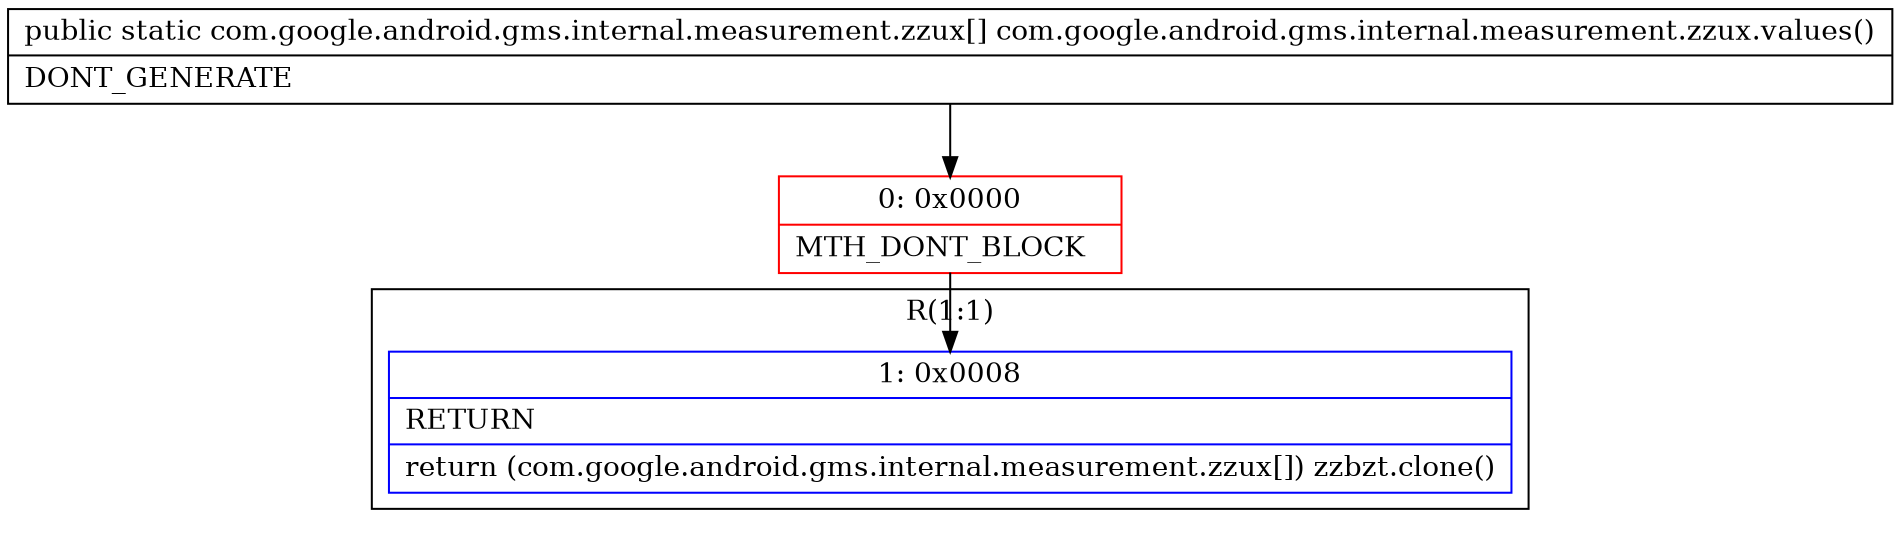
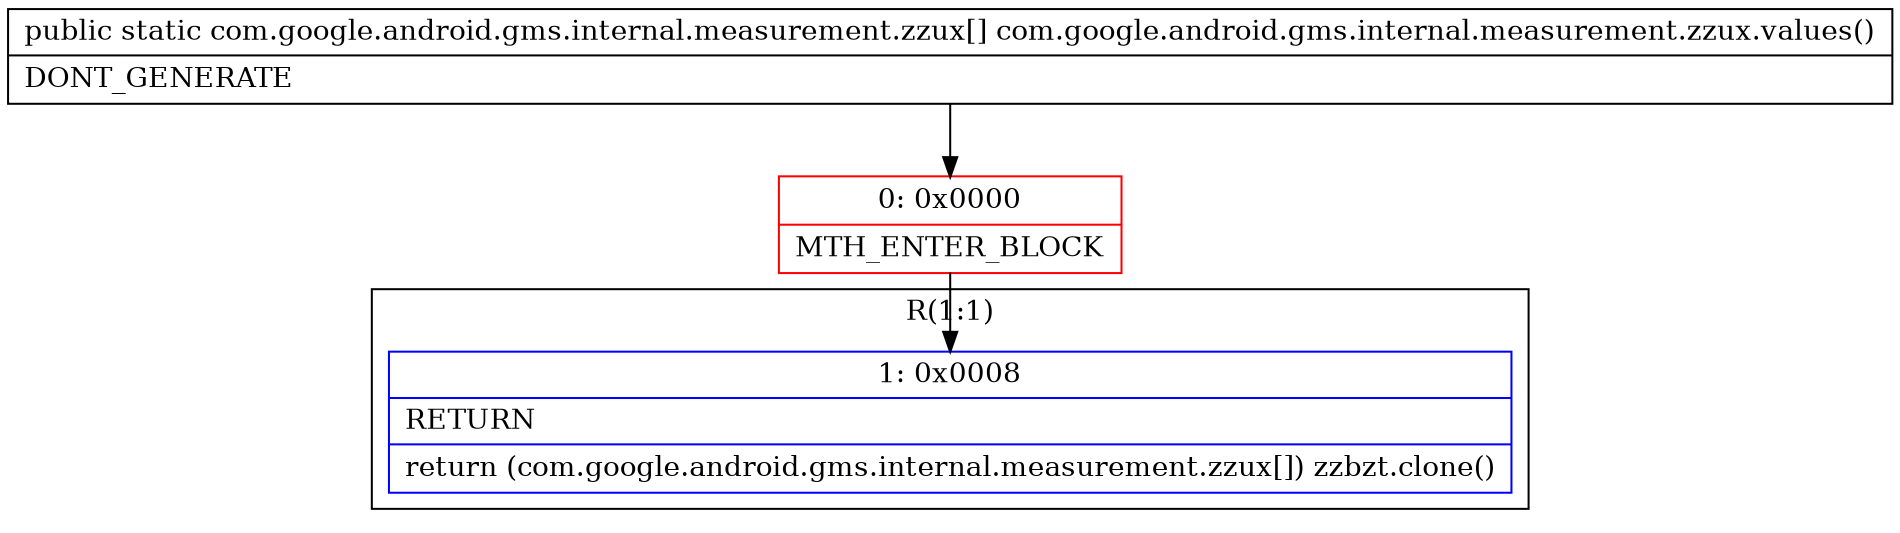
(941, 248) -> (950, 248)
